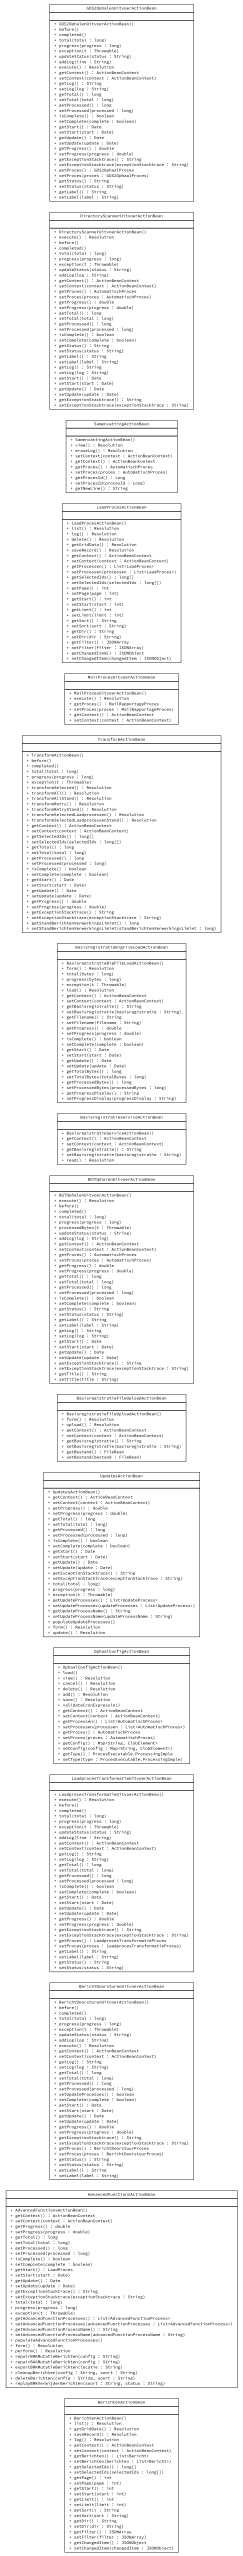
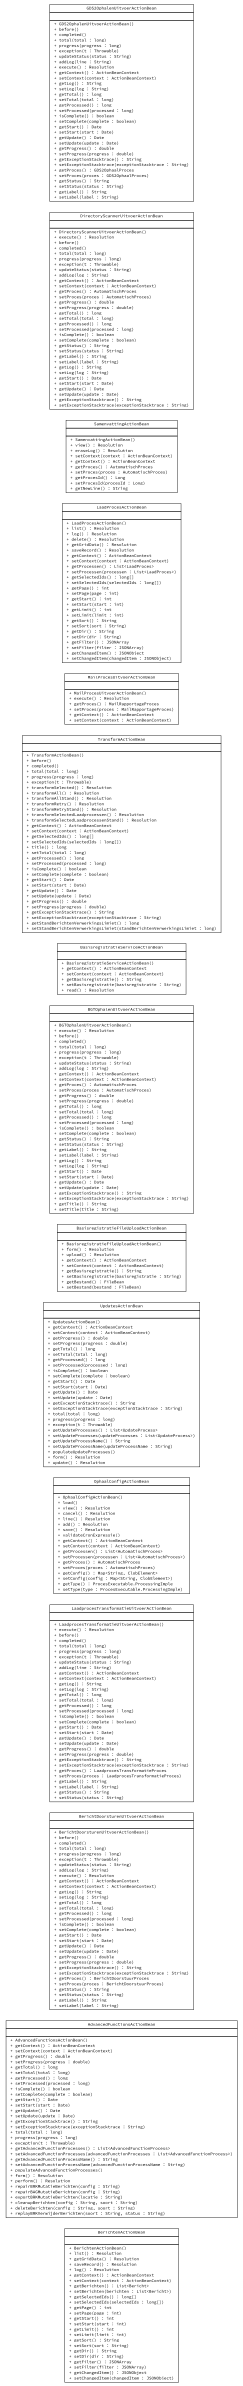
(50, 847) -> (47, 847)
(121, 1023) -> none
(93, 1228) -> (87, 1058)
(87, 1689) -> (84, 1519)
(94, 2094) -> (84, 1924)
(42, 2270) -> (34, 2100)
